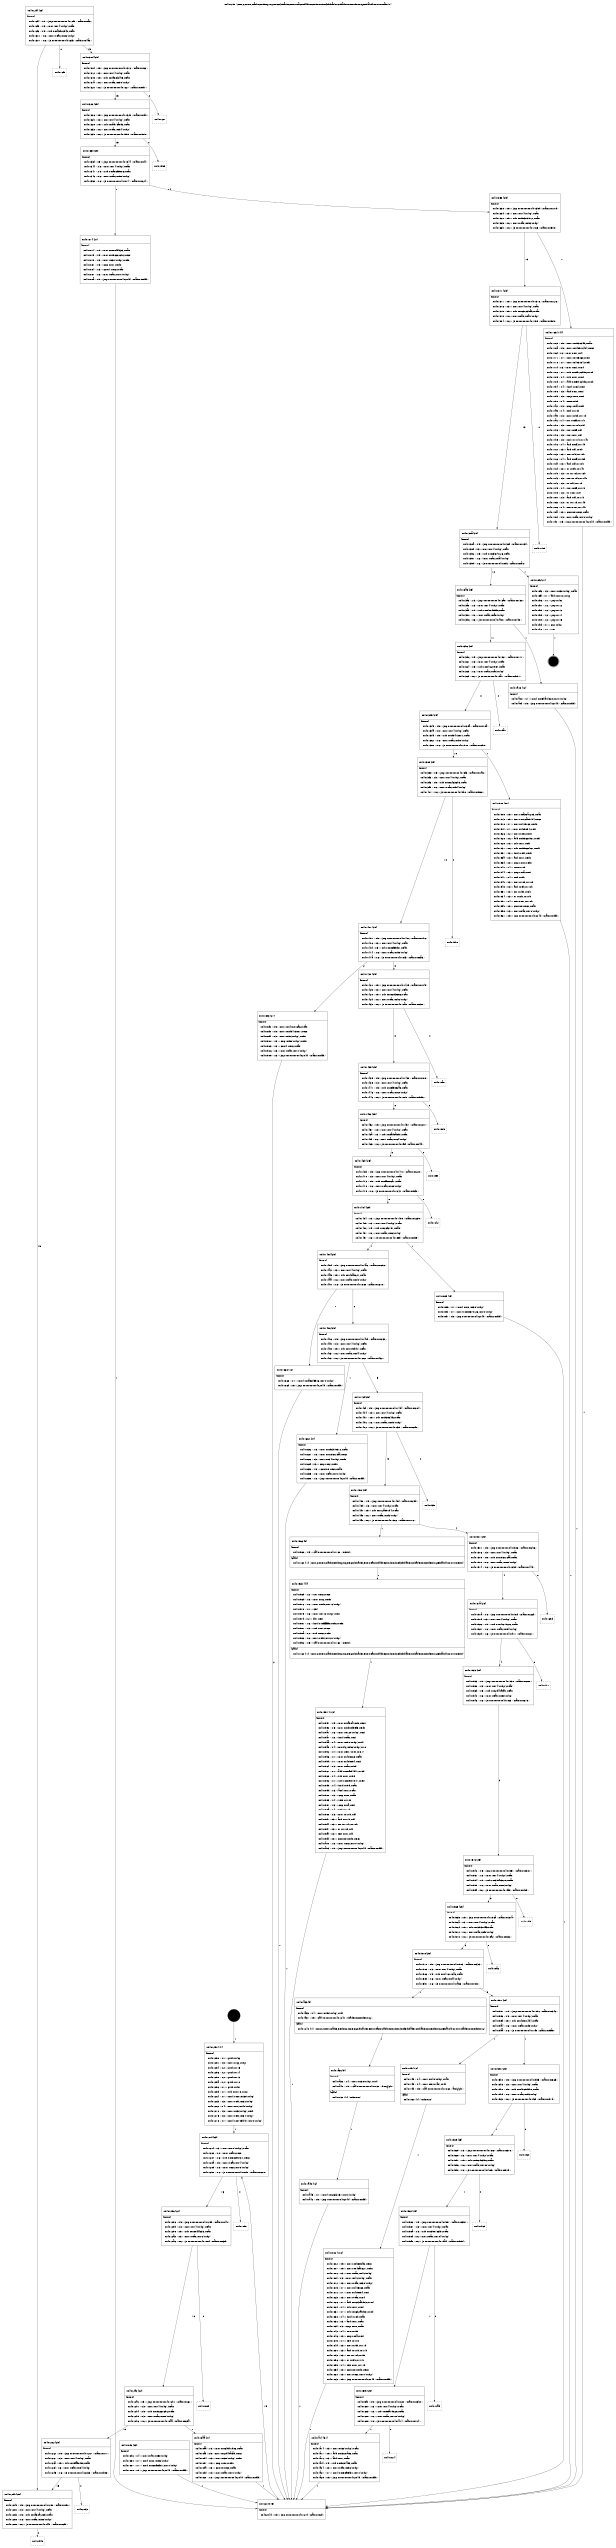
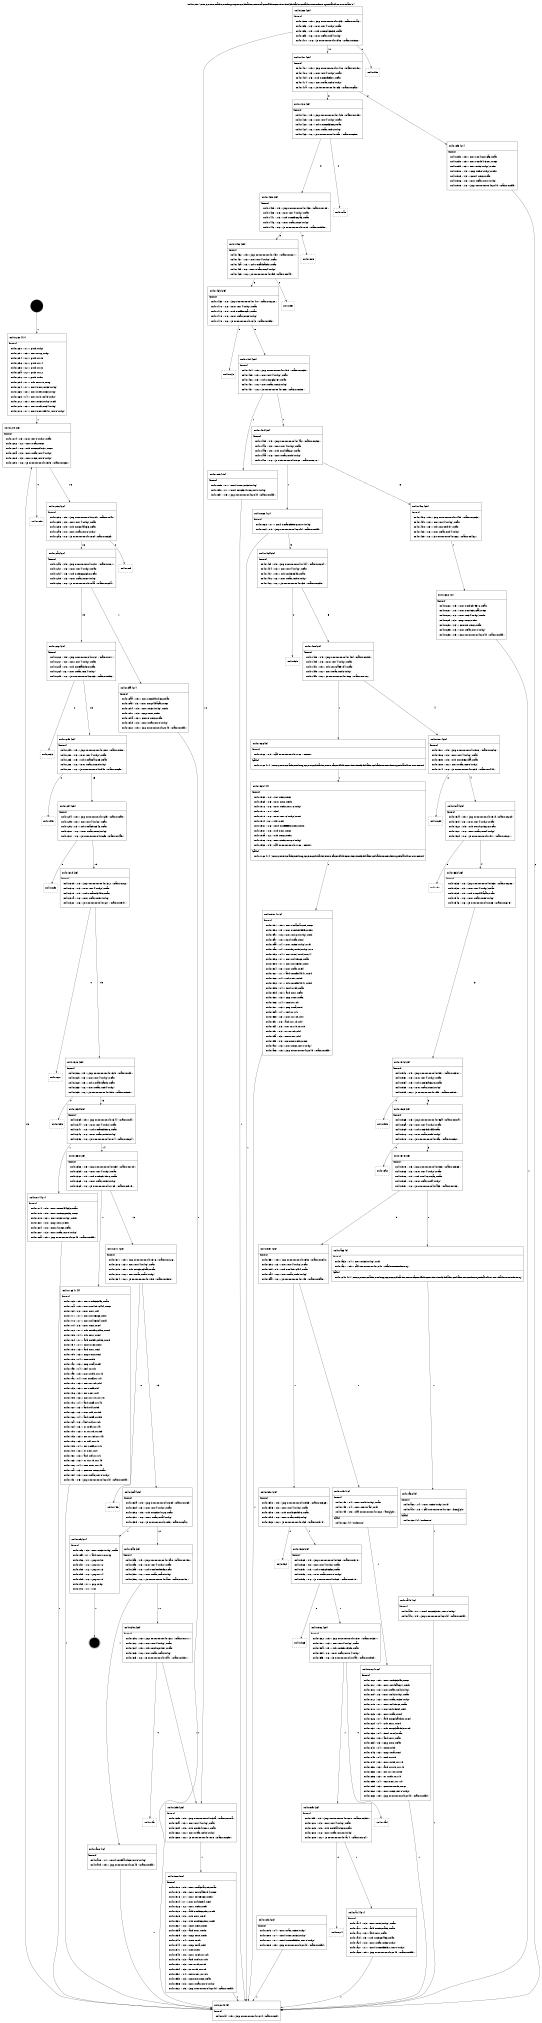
(454, 753) -> (204, 886)
(37, 1266) -> (92, 787)
(370, 1377) -> (289, 541)
